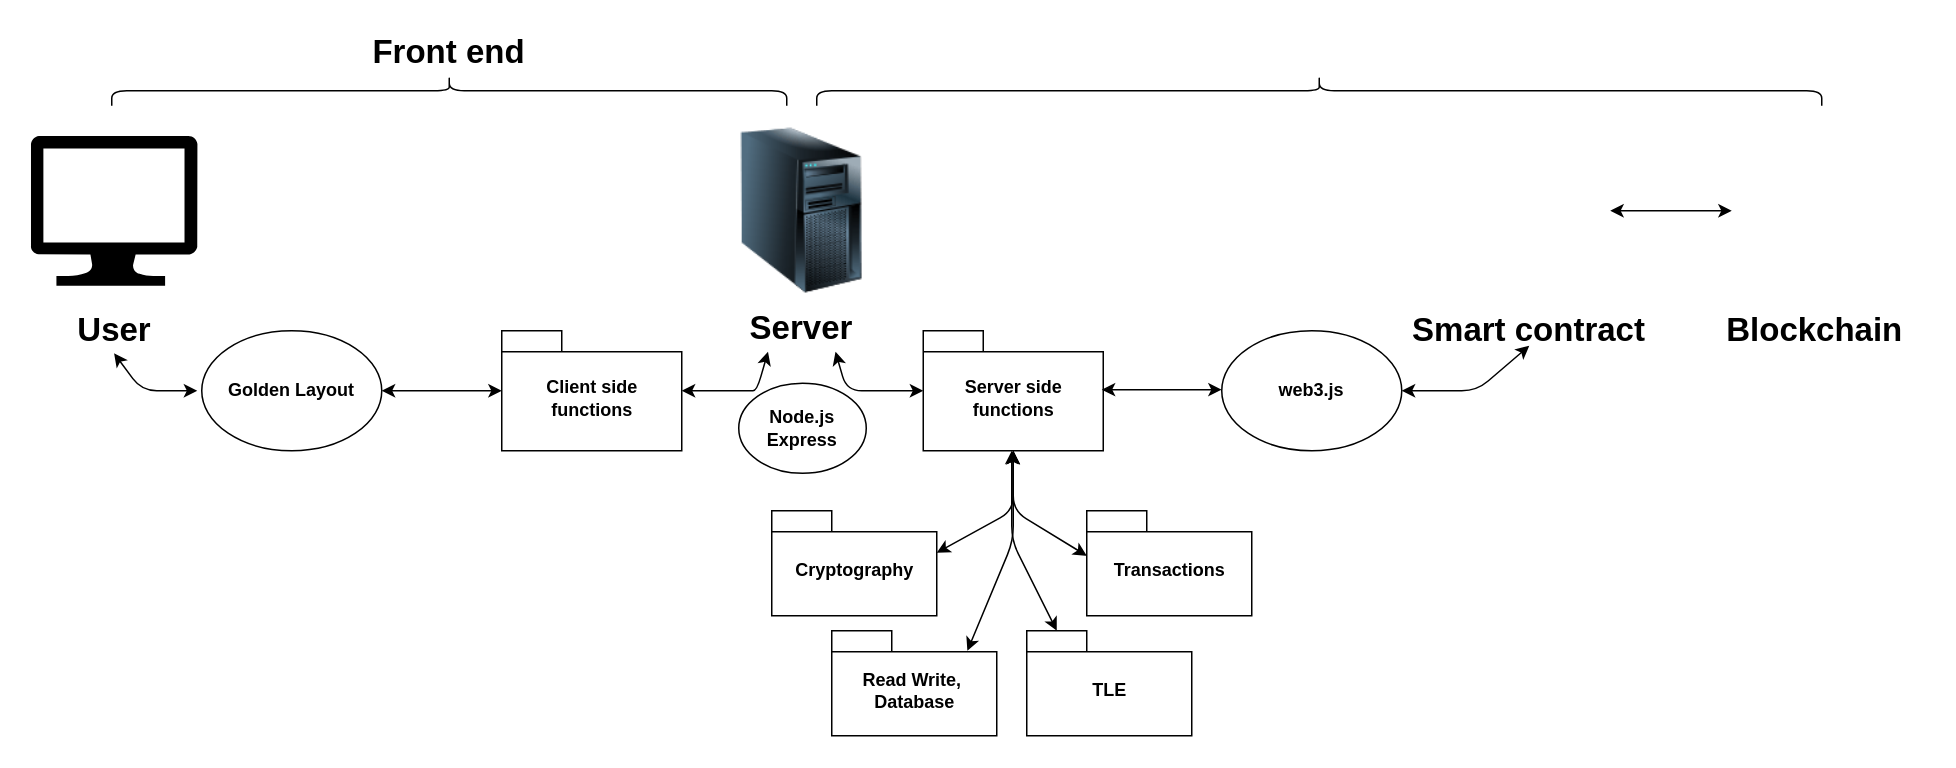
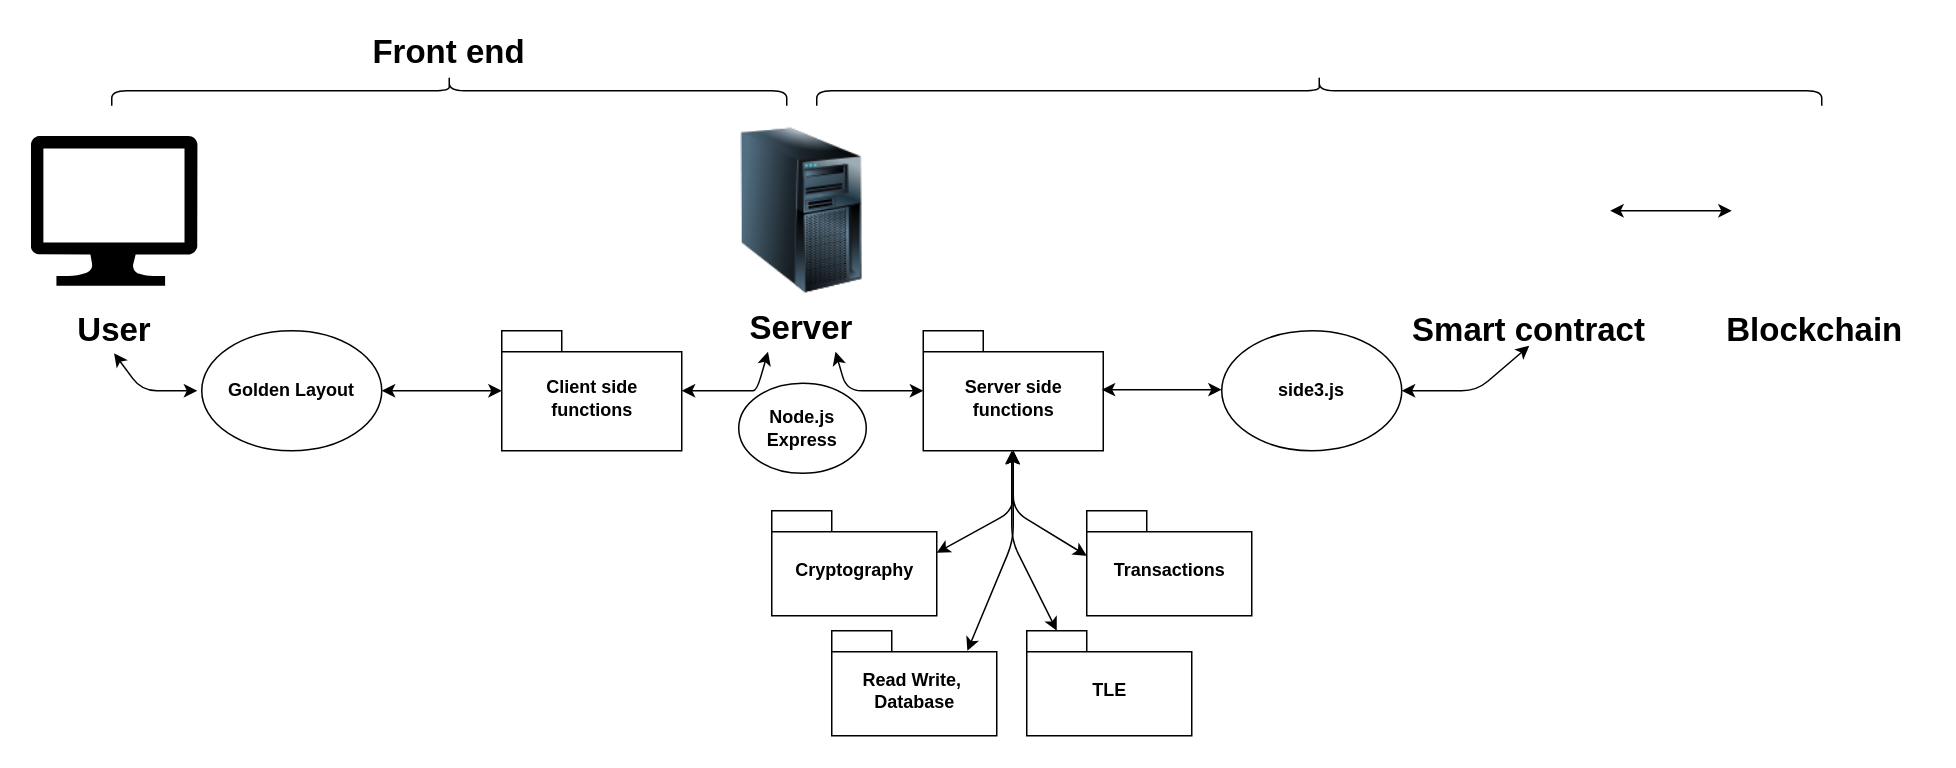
(1312, 391) -> (1312, 391)
